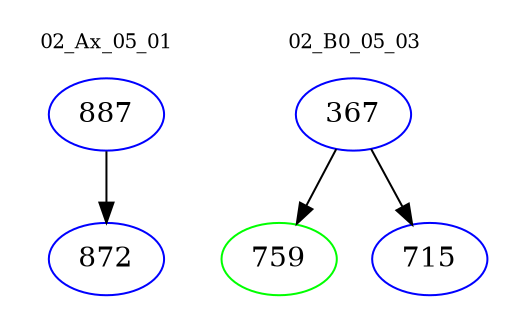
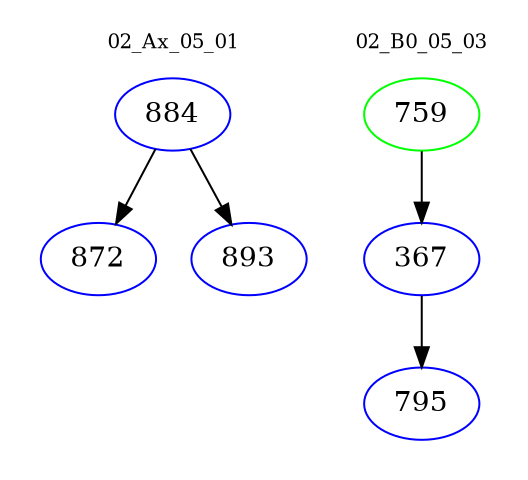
(106, 114) -> (173, 114)
(321, 177) -> (422, 177)
none -> (249, 259)
(430, 259) -> (422, 404)
